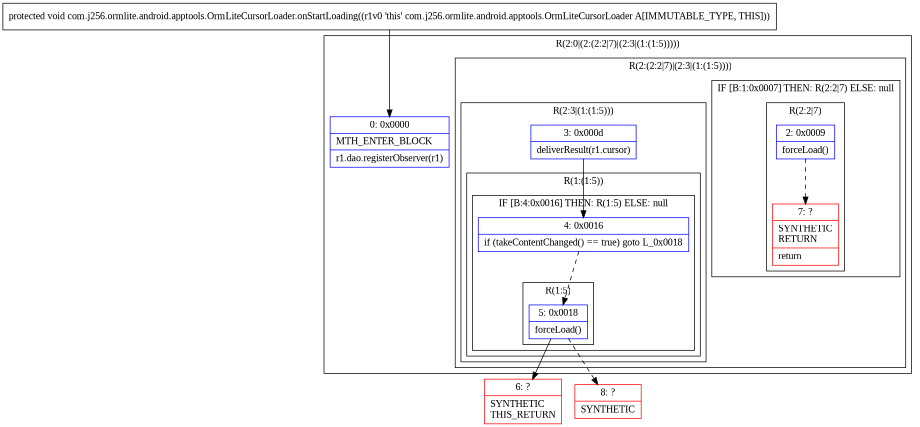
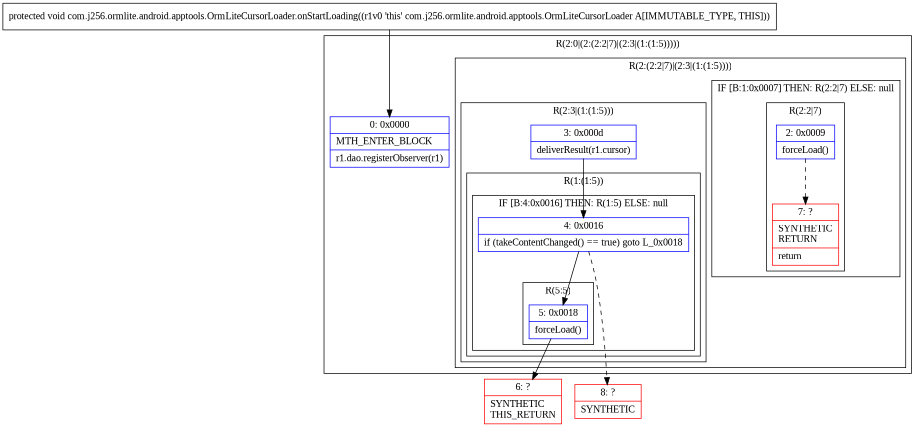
(572, 275) -> (572, 275)
(558, 291) -> (558, 291)
(581, 359) -> (601, 314)
